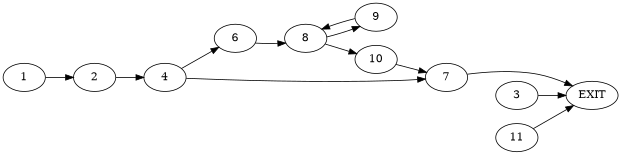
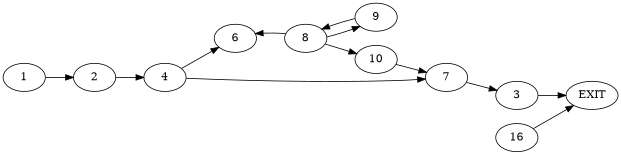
(267, 44) -> (274, 33)
(517, 72) -> (478, 85)
(517, 138) -> (517, 138)
